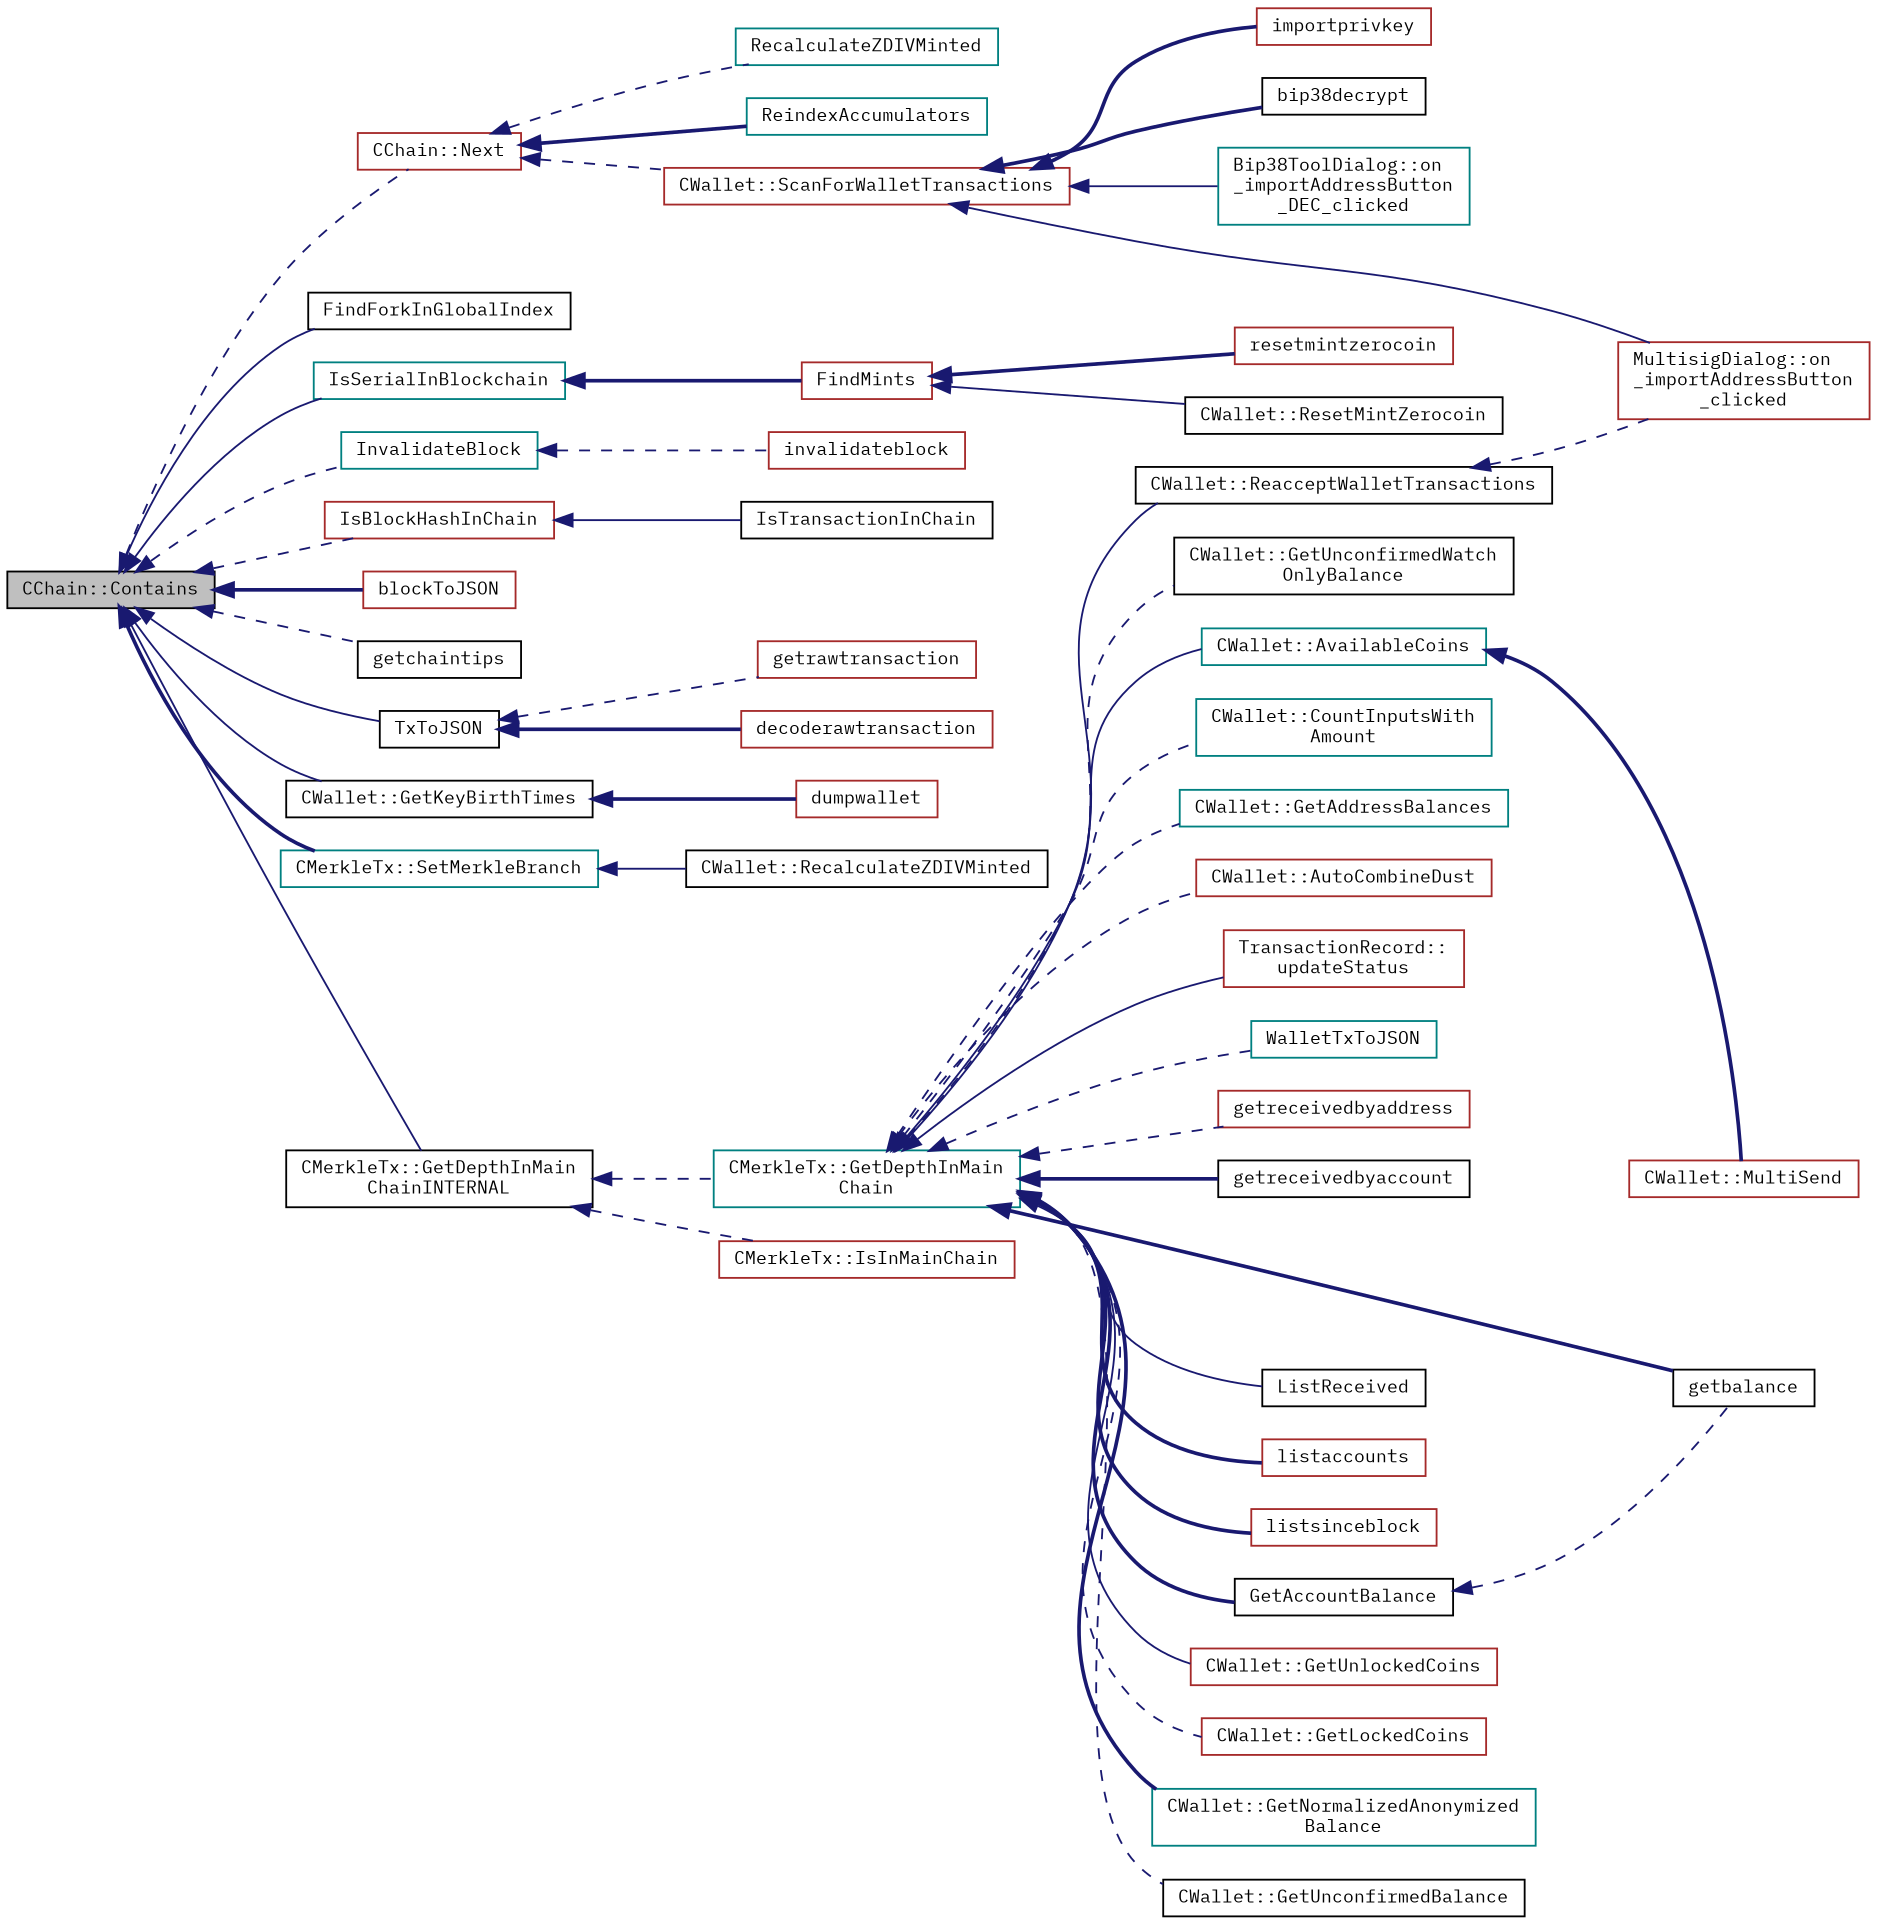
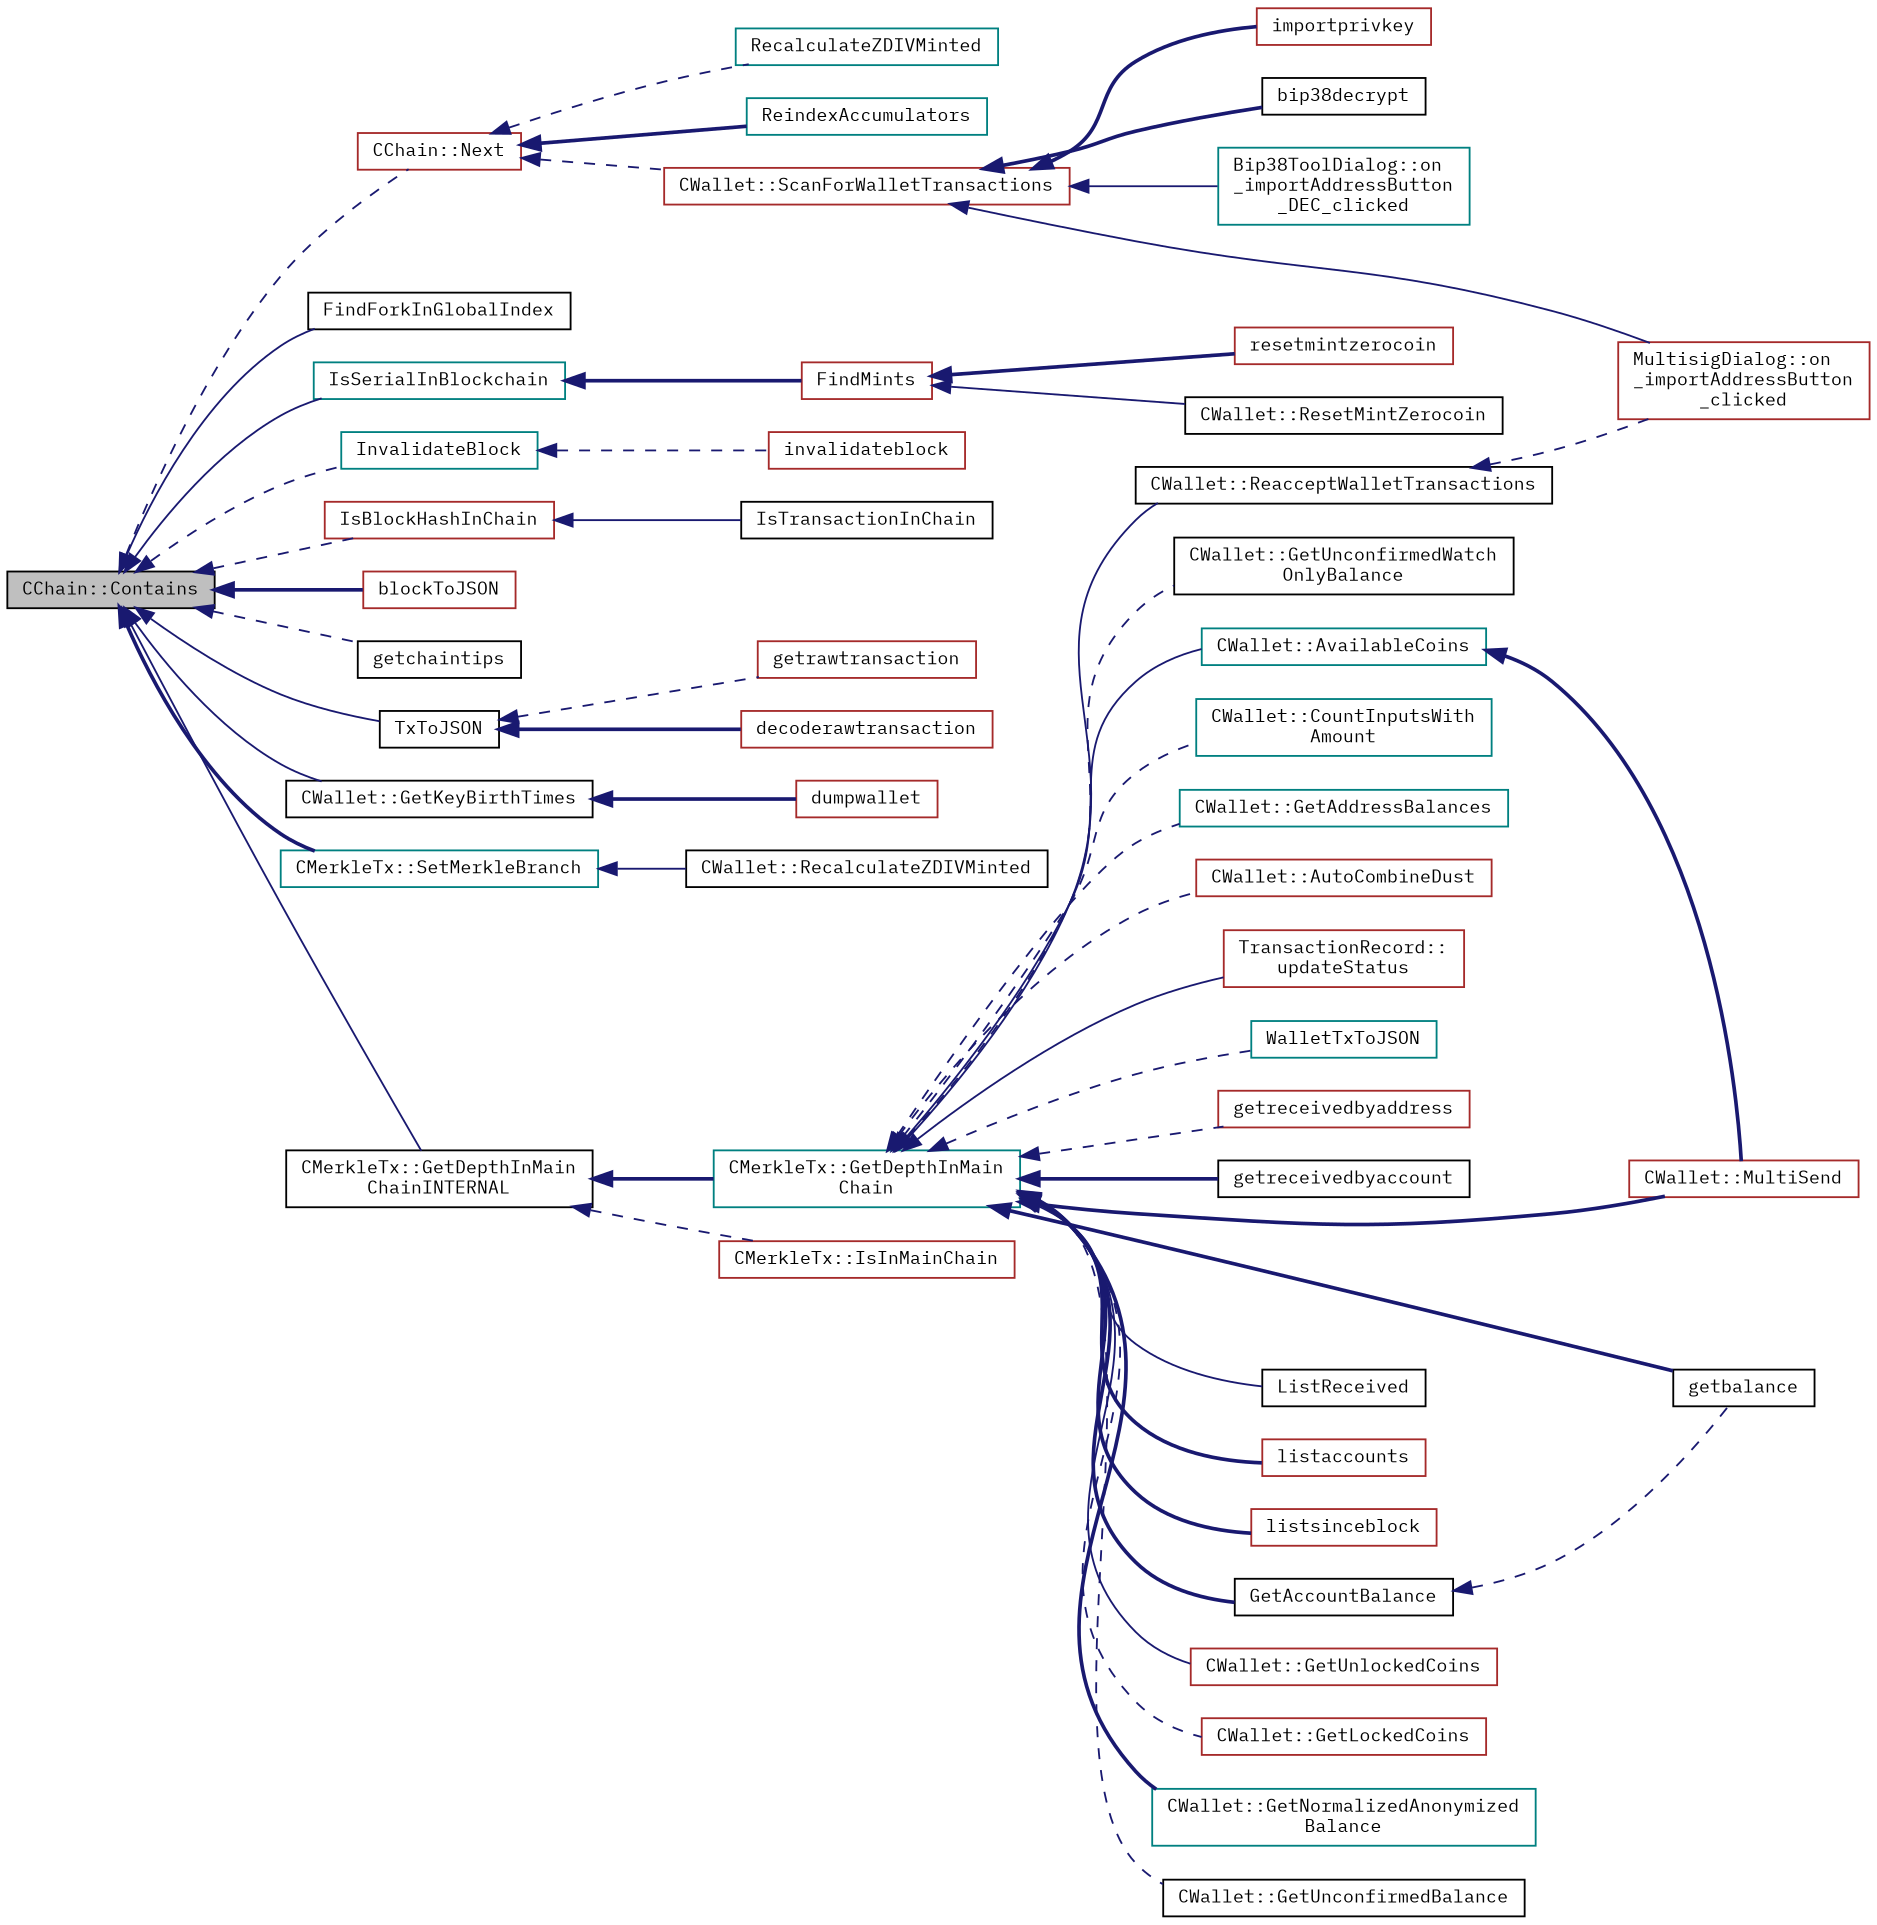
(663, 1179) -> (663, 1179)
none -> (1352, 1224)
